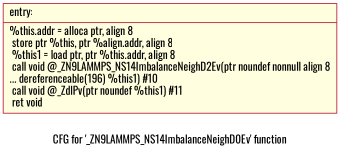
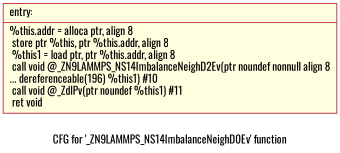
(91, 44) -> (89, 44)
